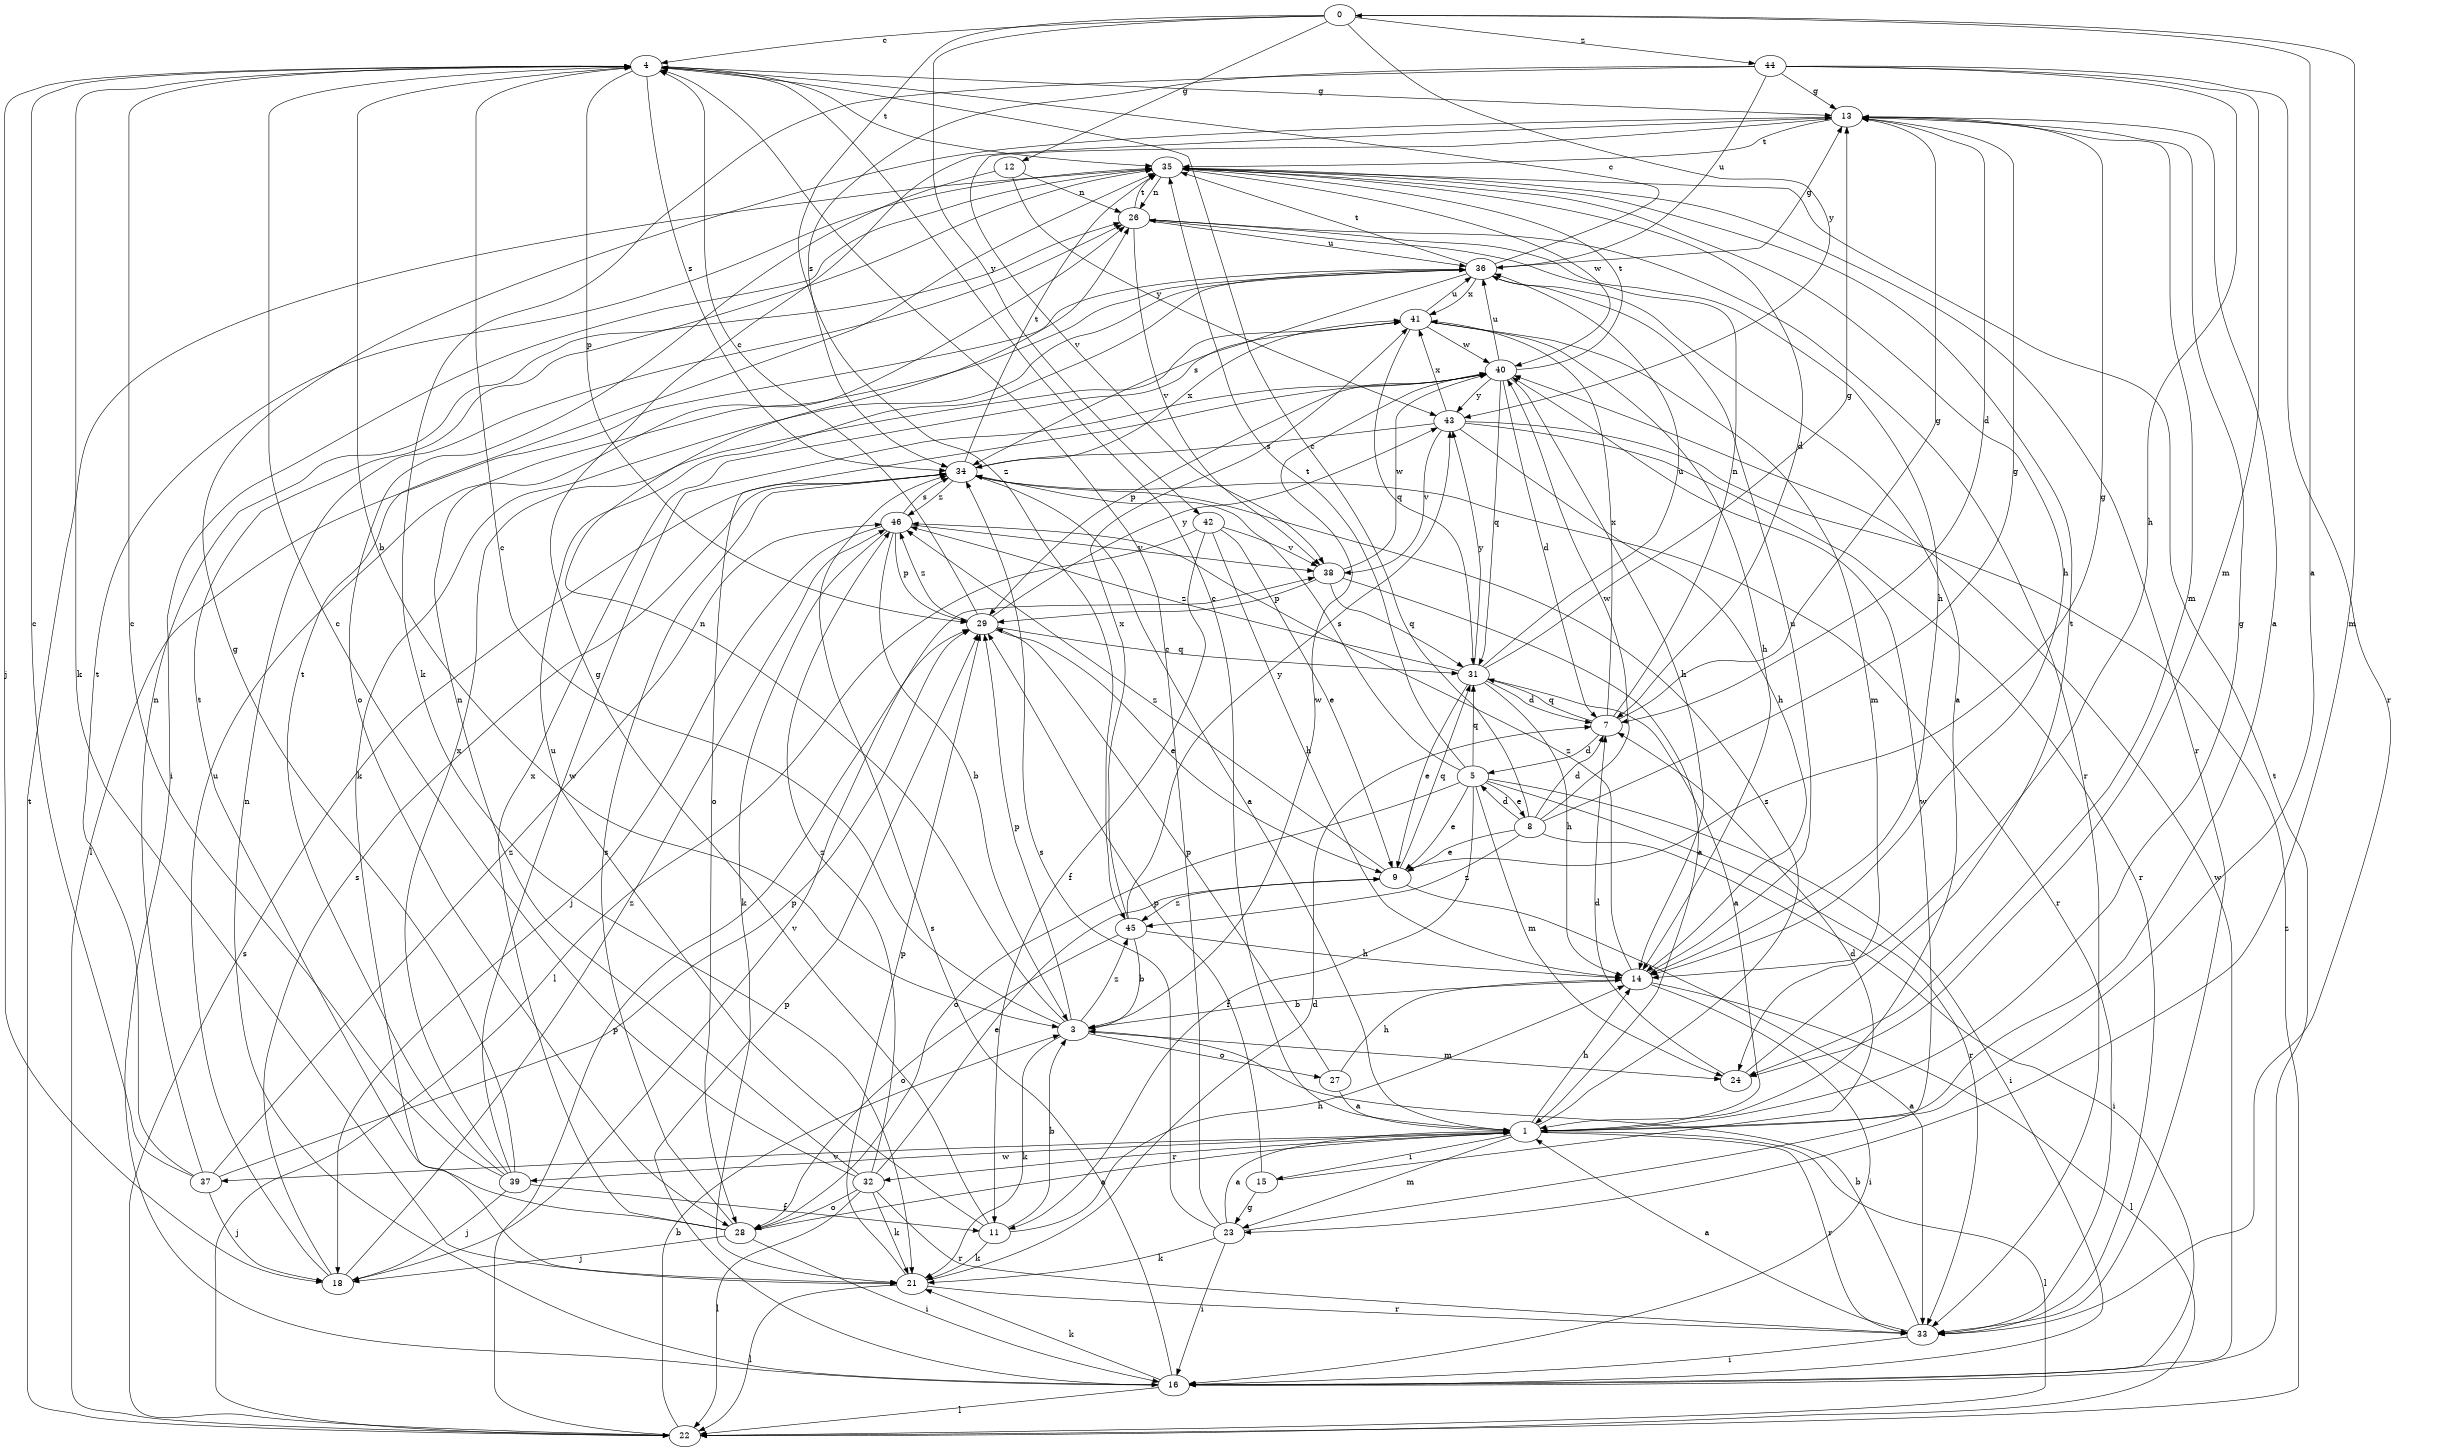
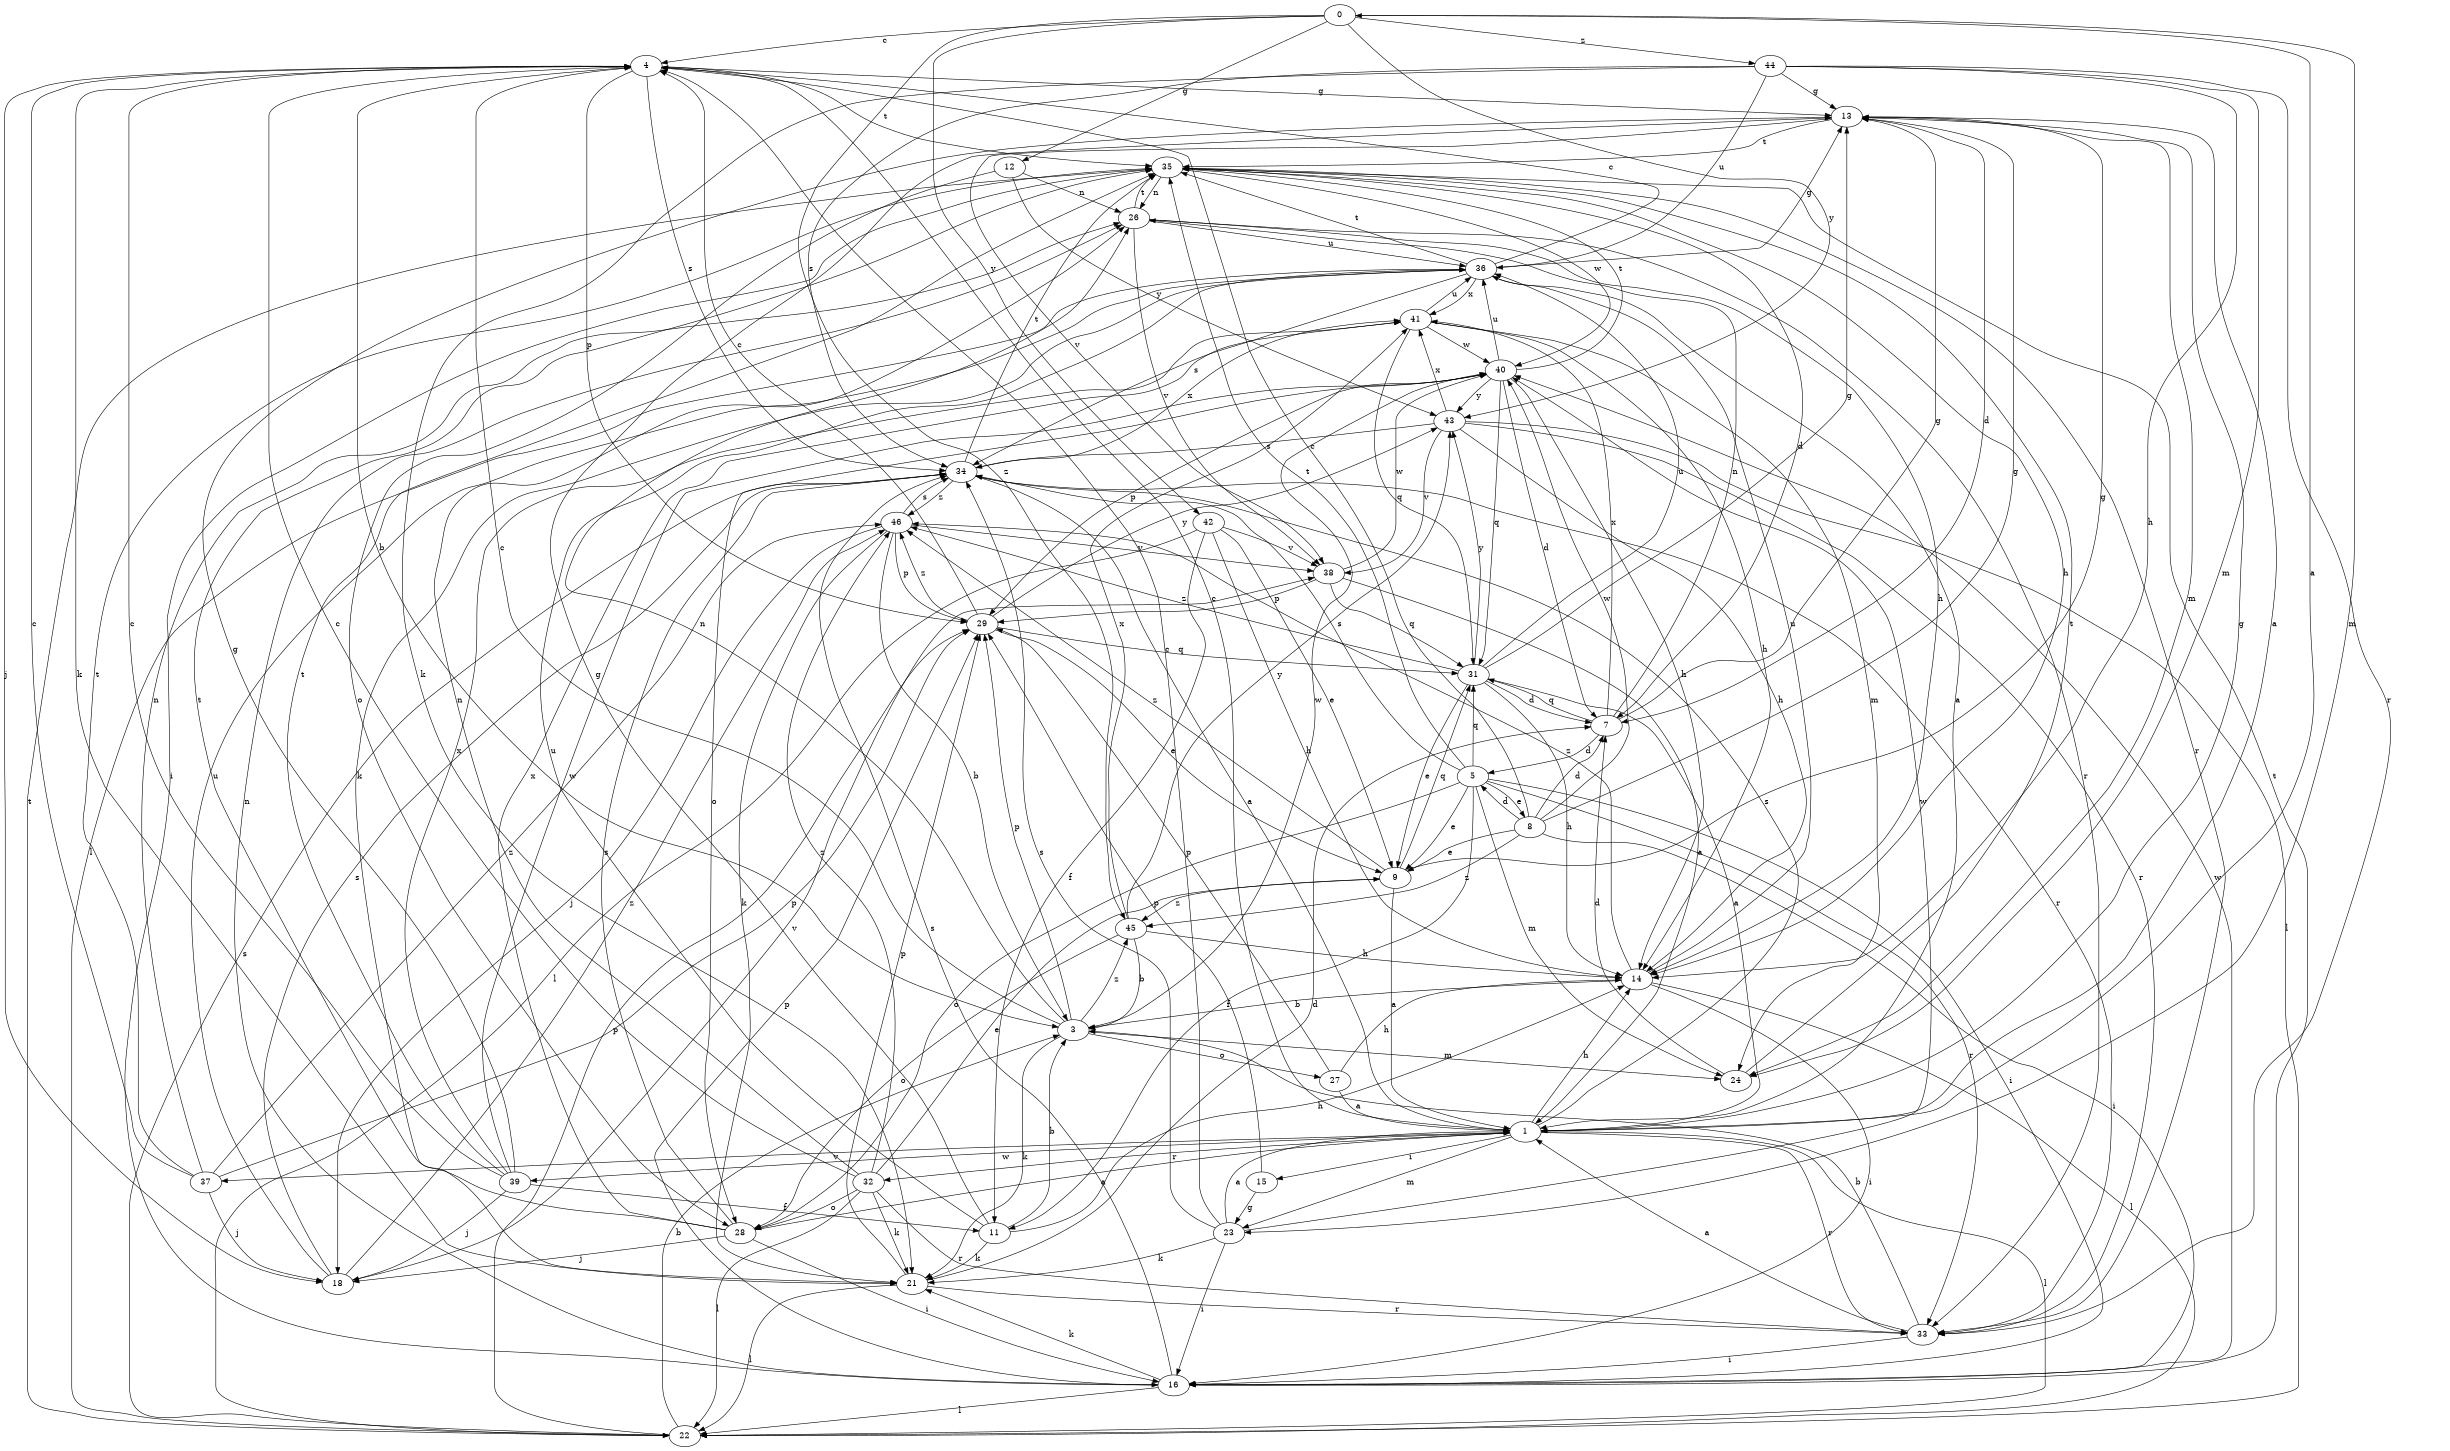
(2287, 929) -> (2287, 929)
(1781, 1029) -> (1391, 1048)
(1798, 1116) -> none
